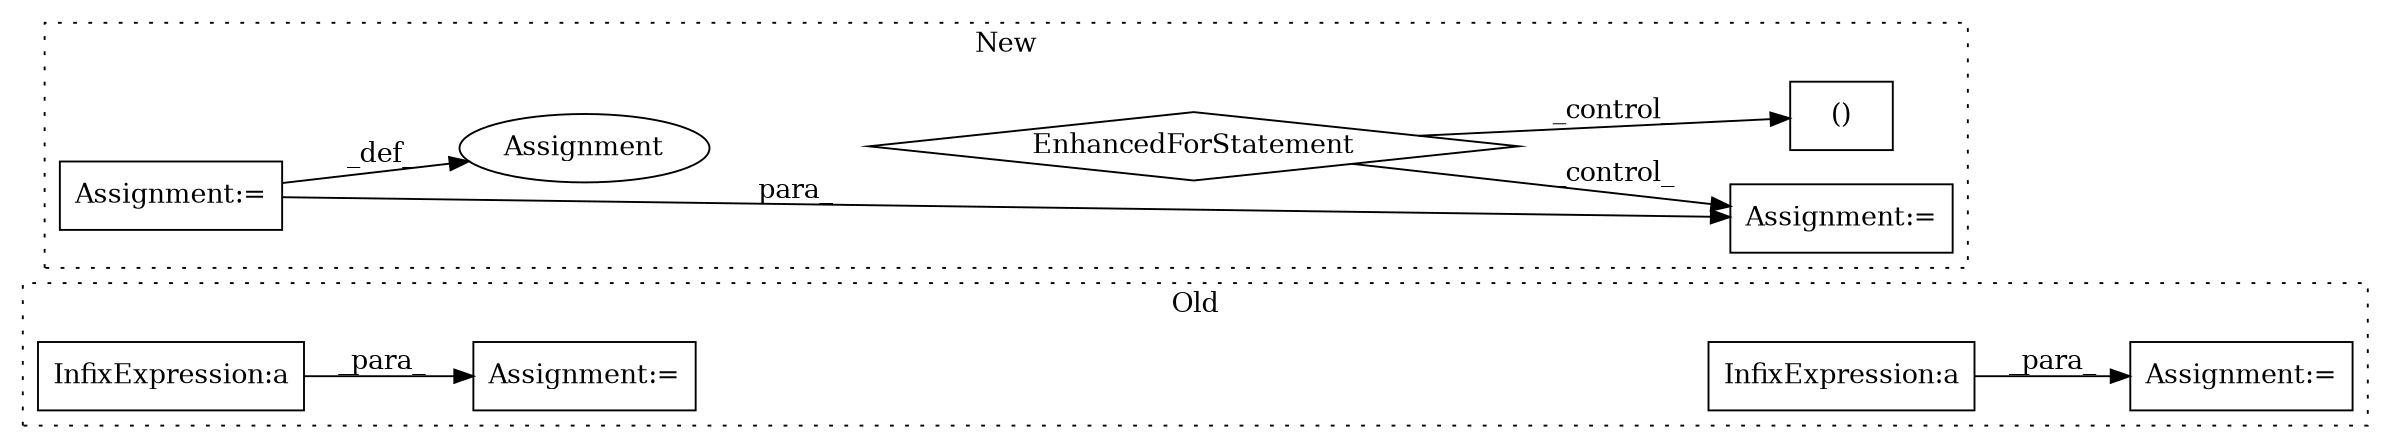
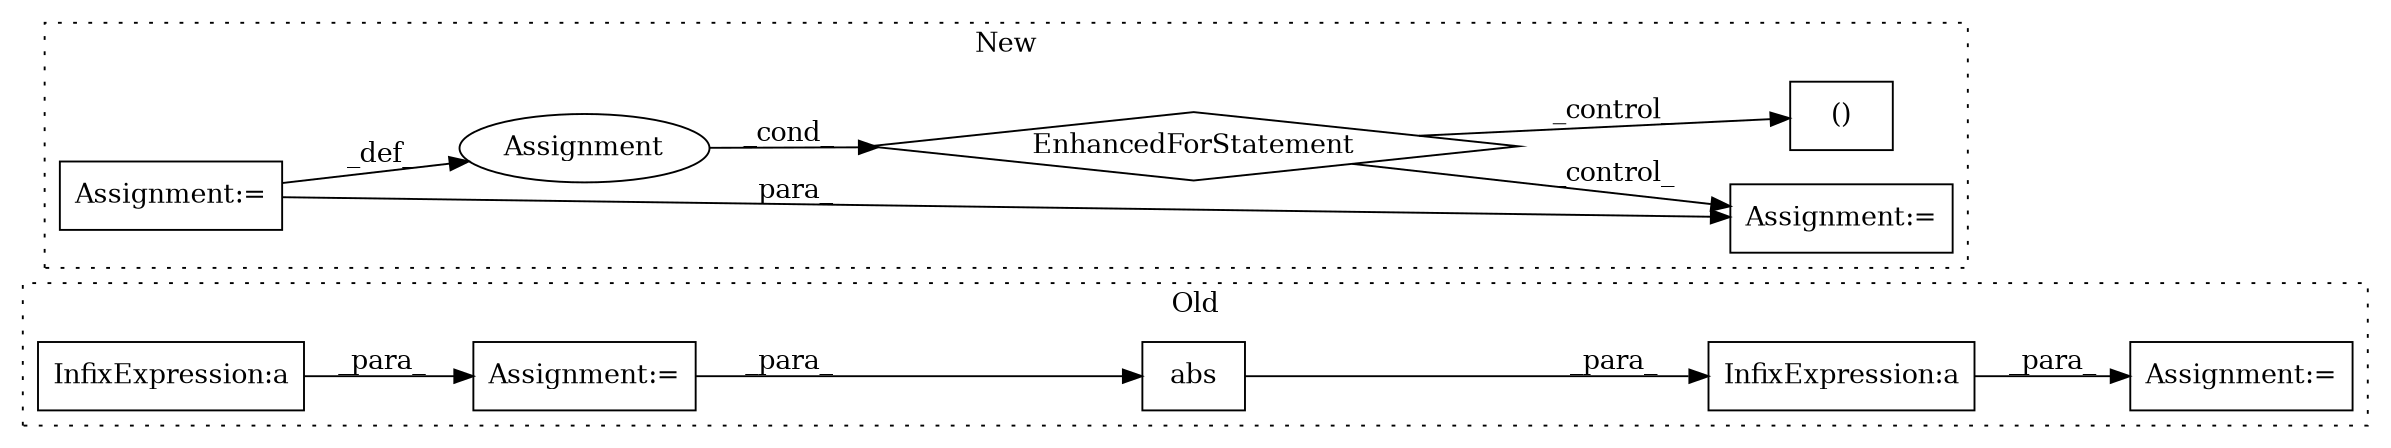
none -> (784, 148)
none -> (1194, 376)
